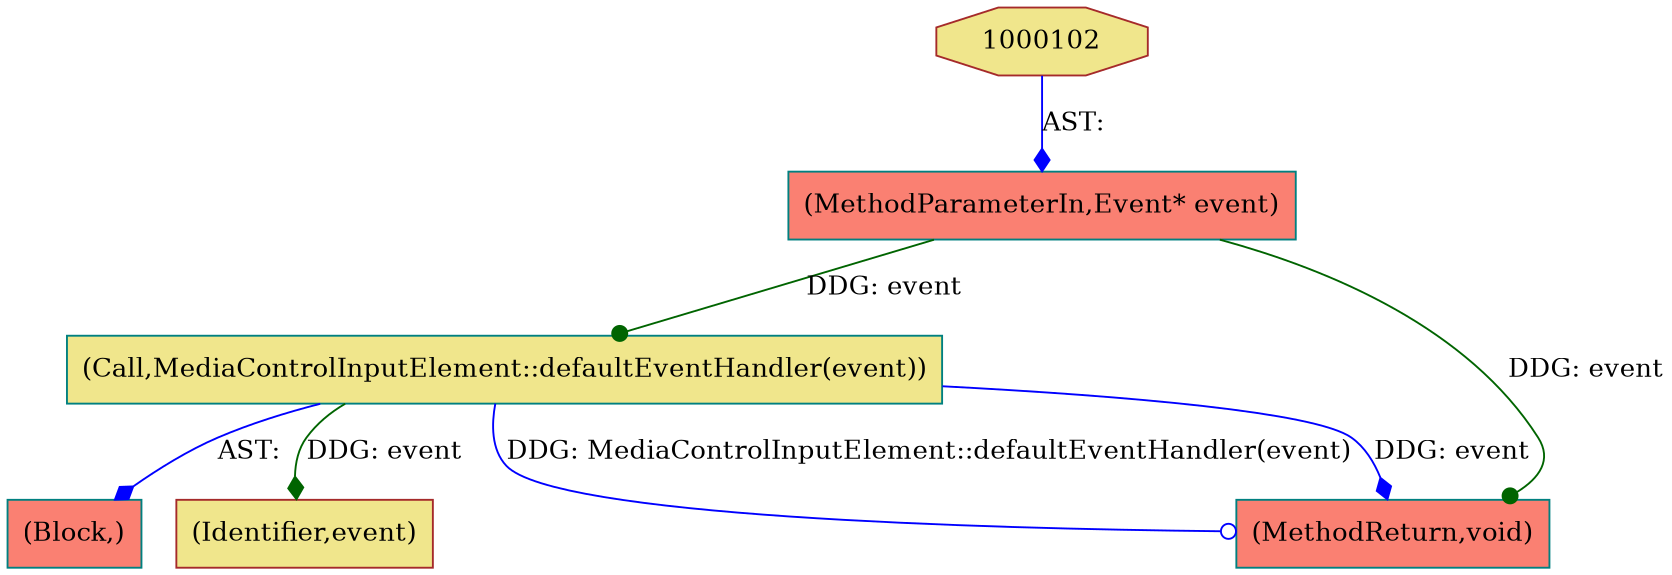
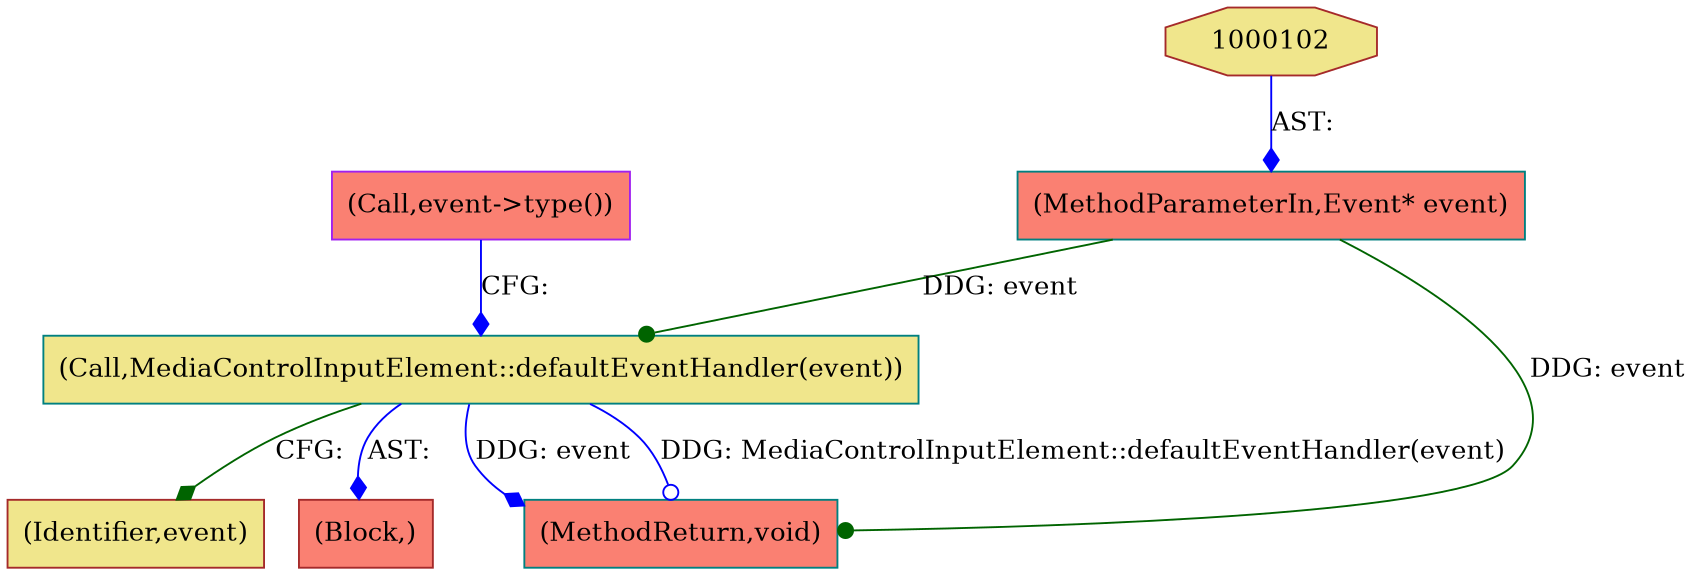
none -> (481, 206)
(385, 452) -> (314, 452)
(75, 534) -> (366, 534)
